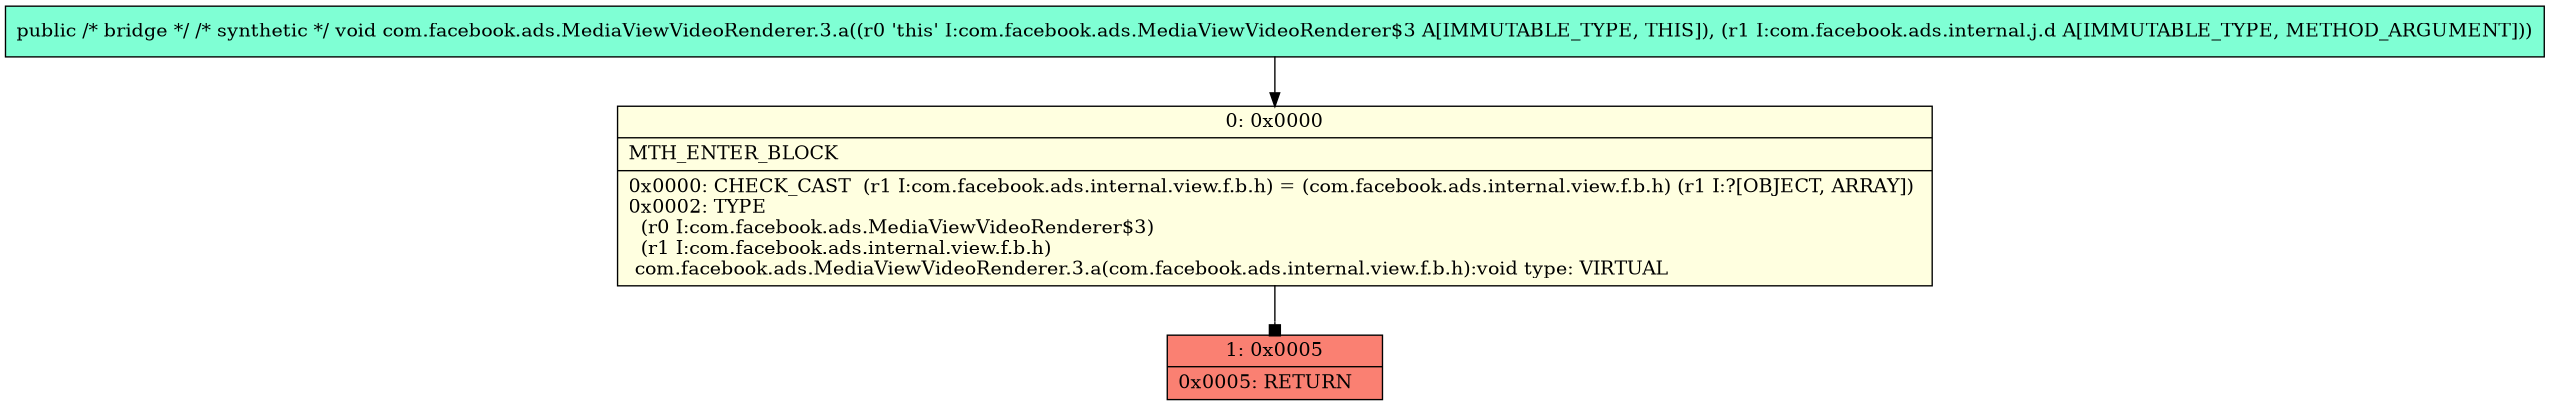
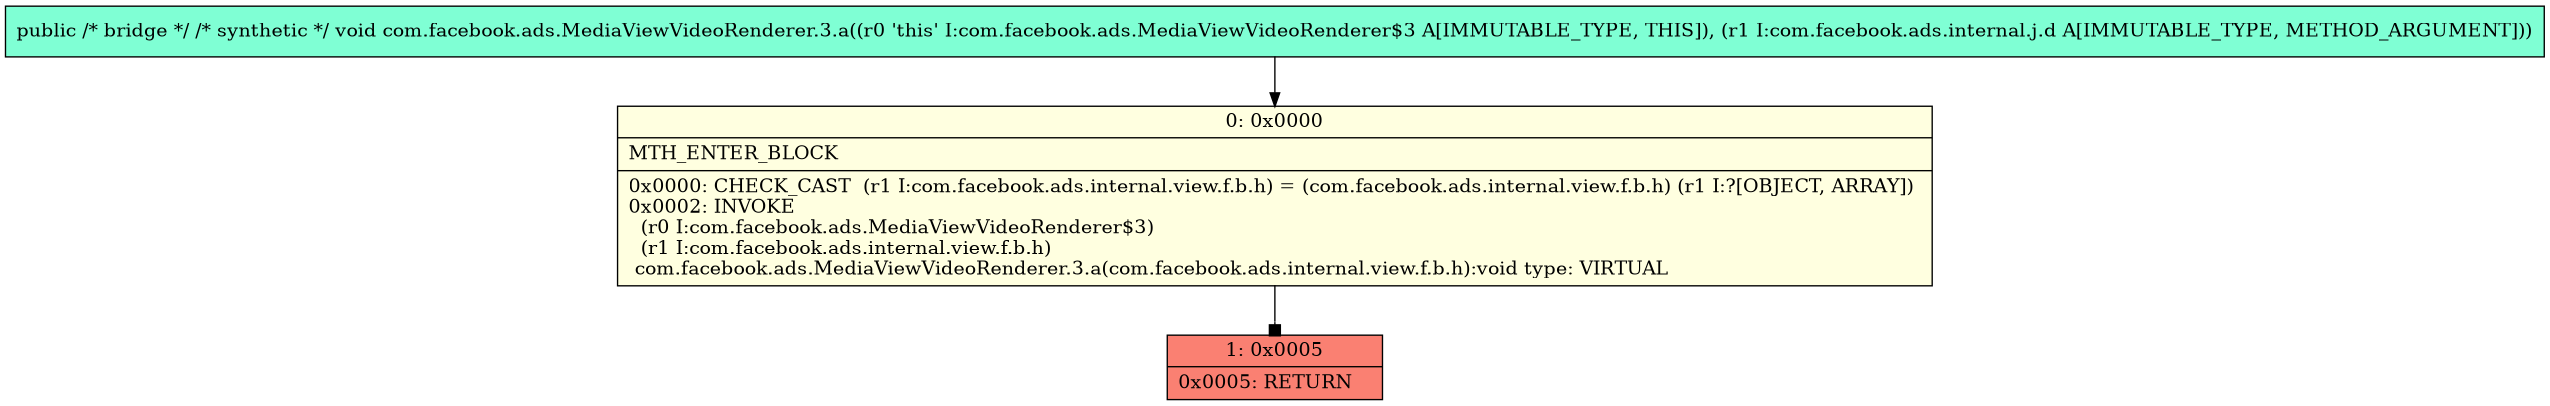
(704, 207) -> (718, 207)
